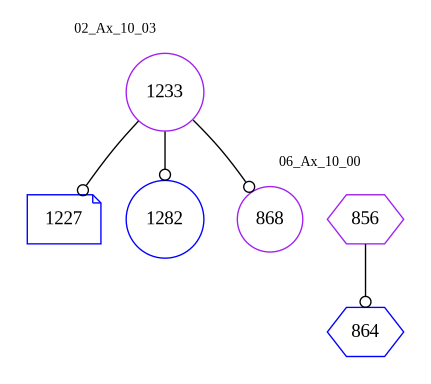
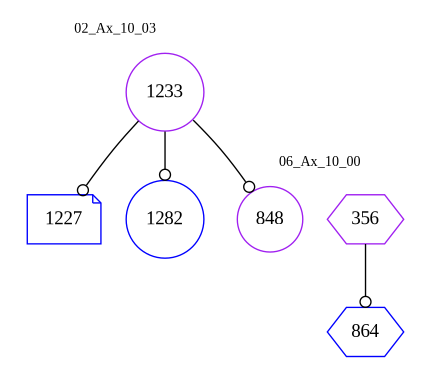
(270, 219) -> (270, 219)
(366, 219) -> (366, 219)
